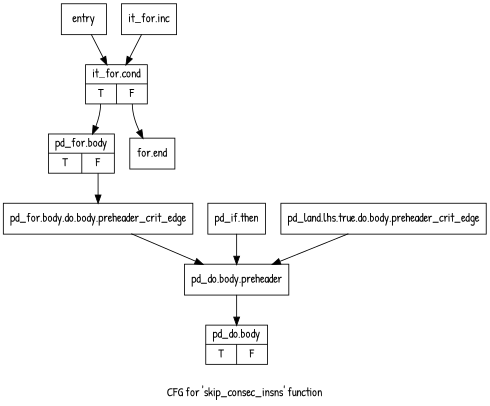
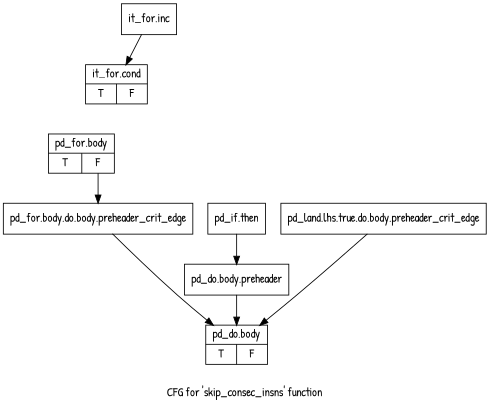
(84, 19) -> none
(99, 115) -> none
(152, 154) -> none
(163, 247) -> (159, 278)
(314, 248) -> (317, 278)
